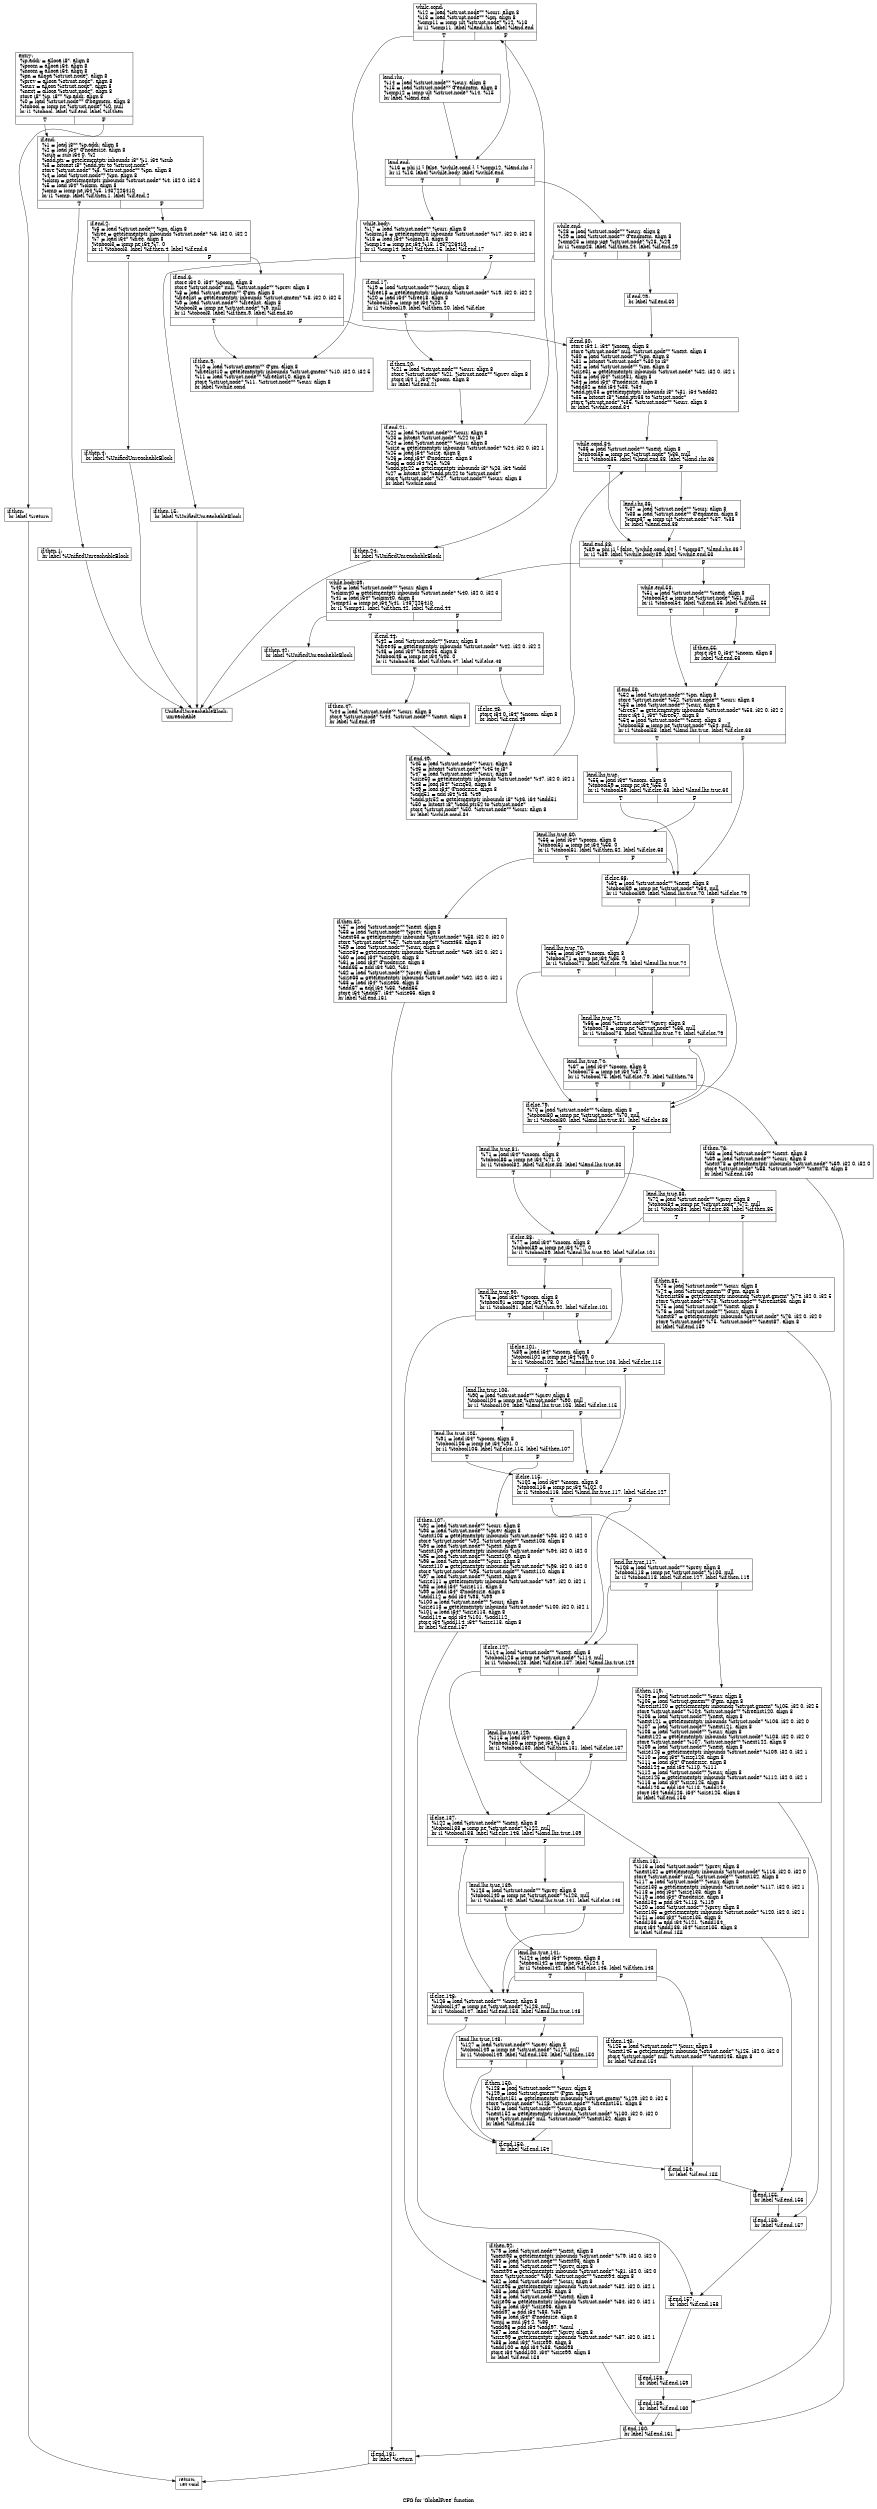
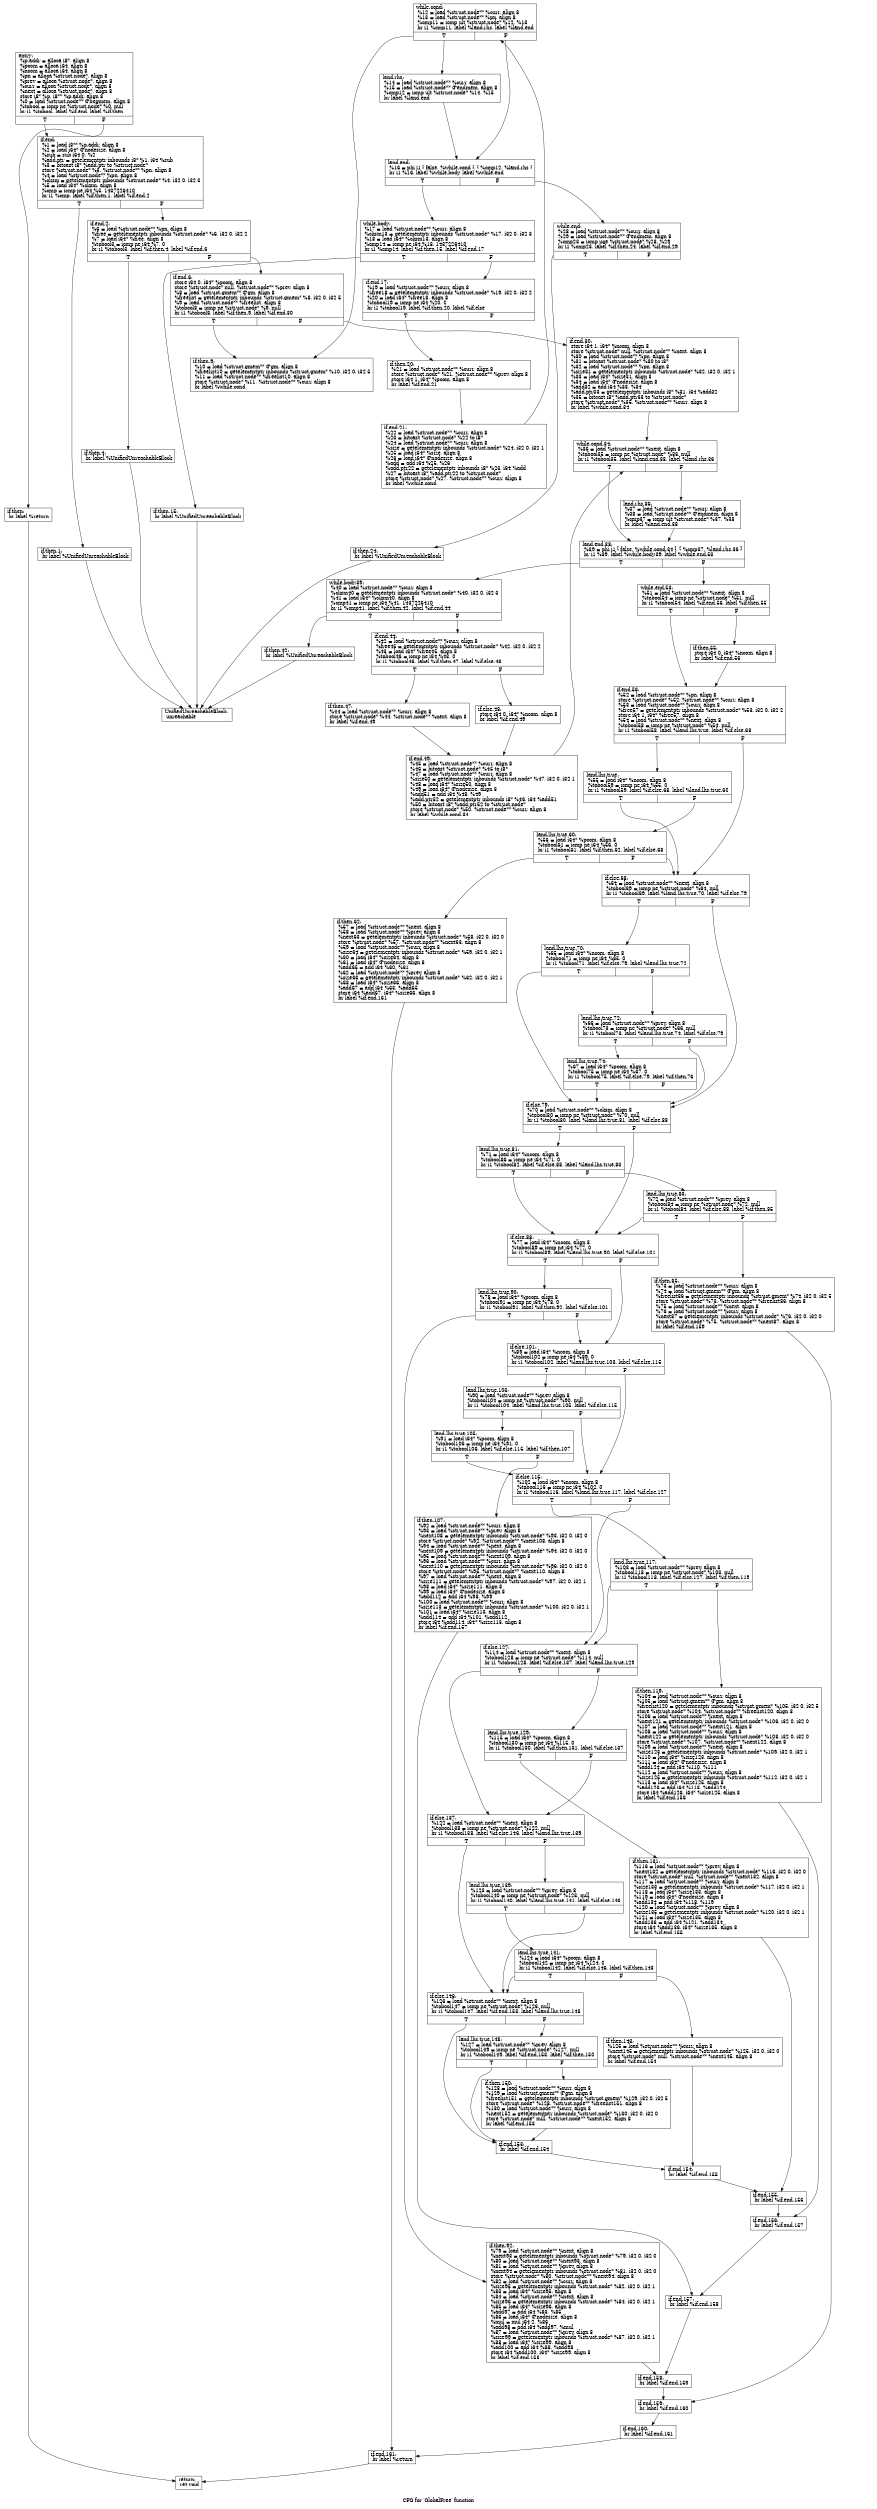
(651, 300) -> none
(787, 1162) -> none
(620, 2393) -> (648, 2367)
